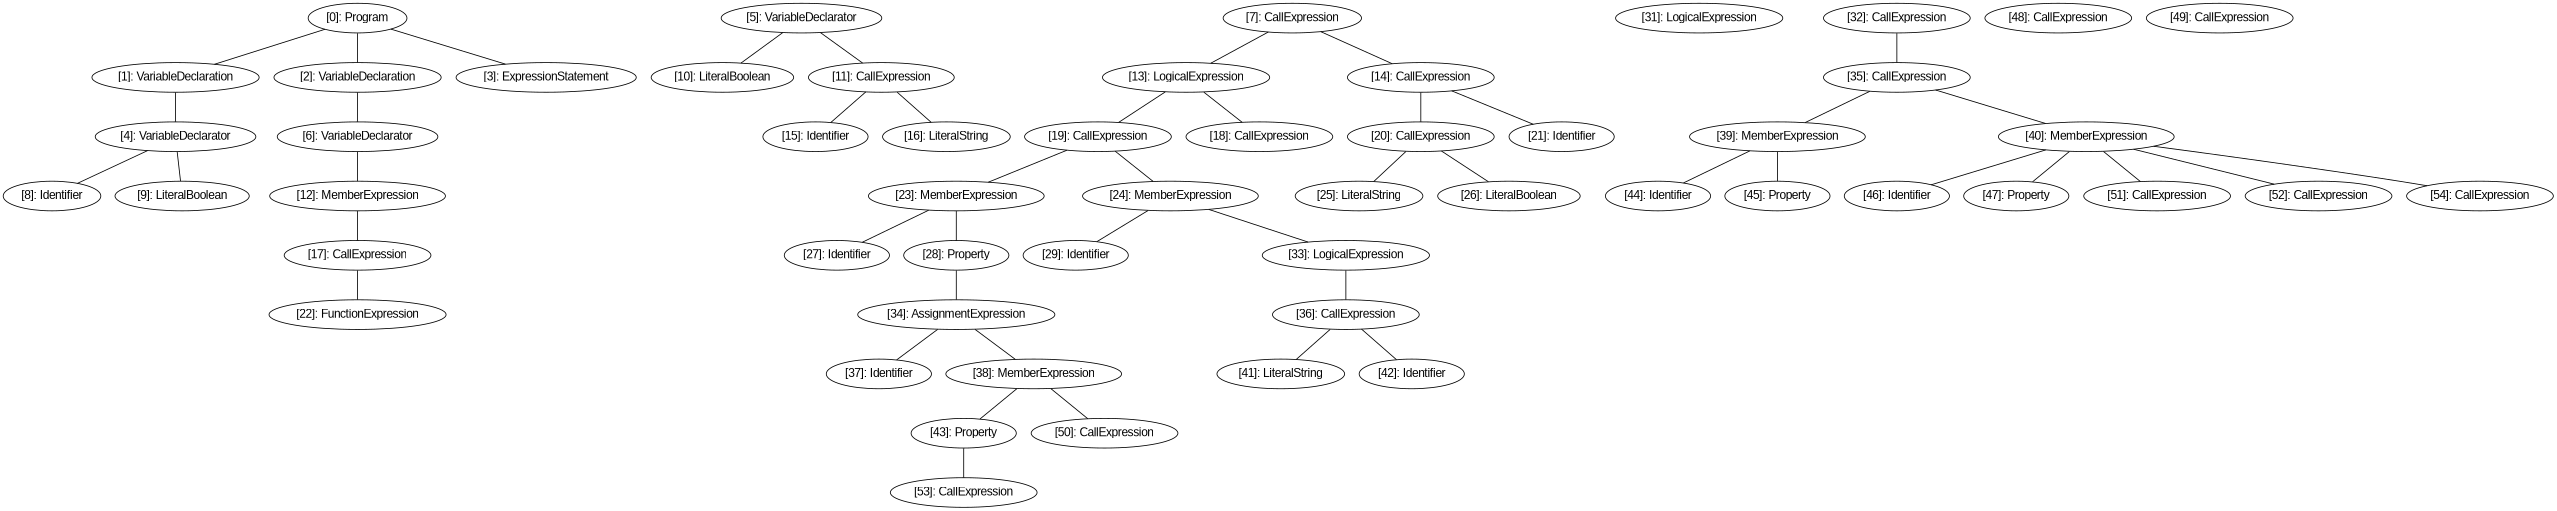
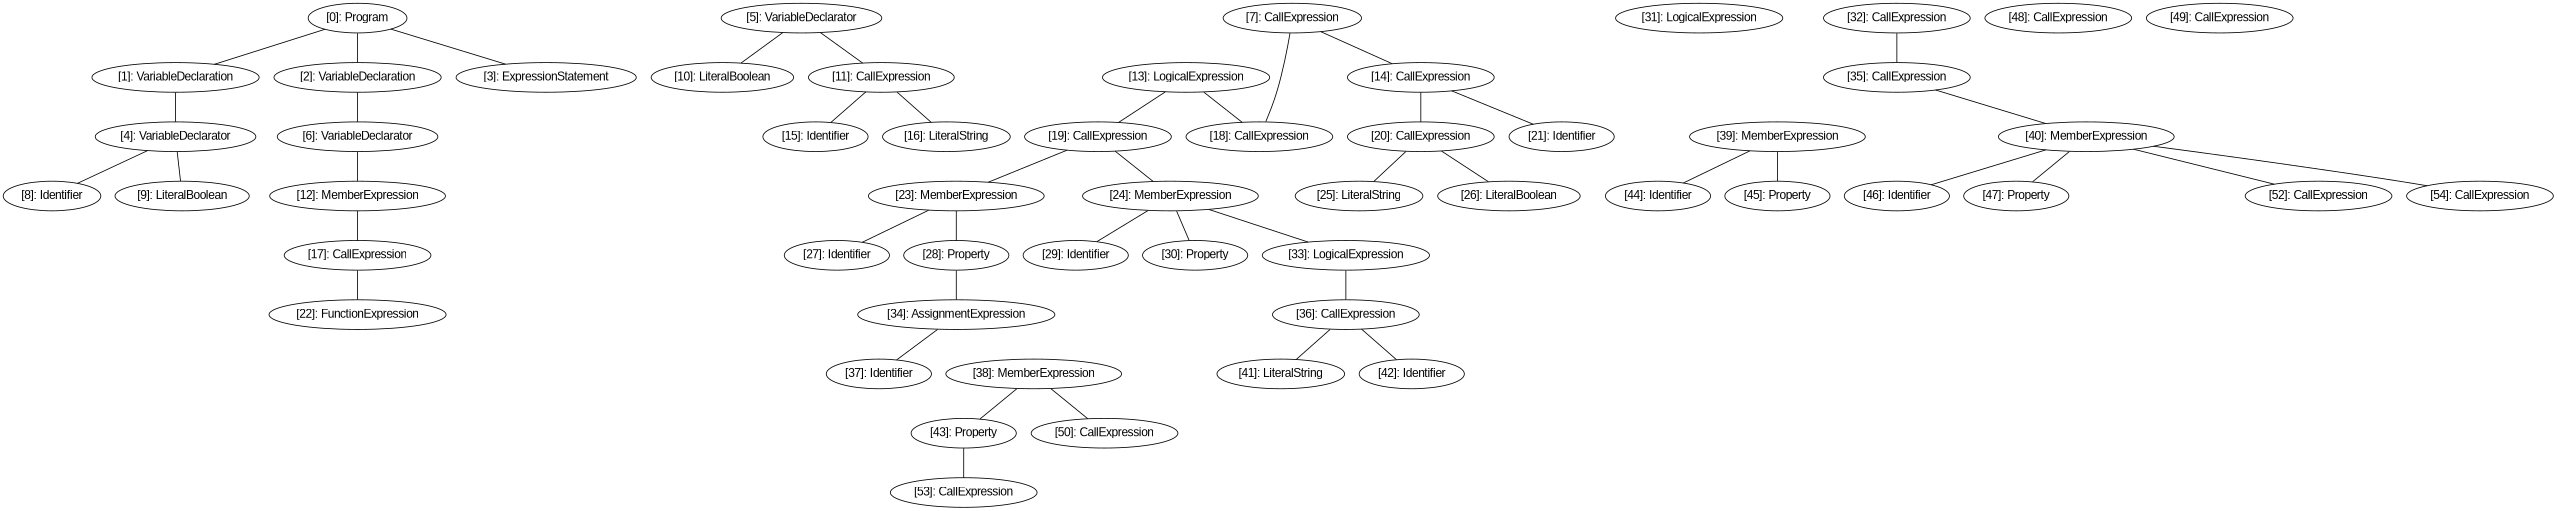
(1240, 48) -> (1281, 78)
(1837, 107) -> none
(2157, 196) -> none
none -> (1195, 255)
(995, 344) -> none
